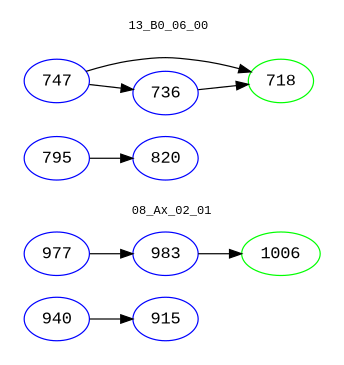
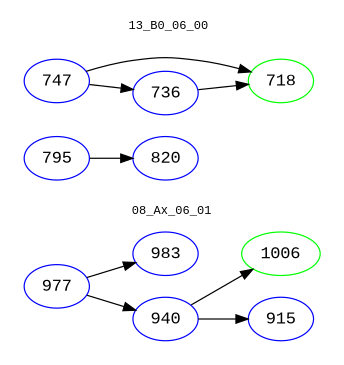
(172, 211) -> (172, 211)
(214, 254) -> (217, 290)
none -> (105, 301)
